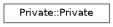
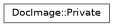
(57, 13) -> (57, 13)
